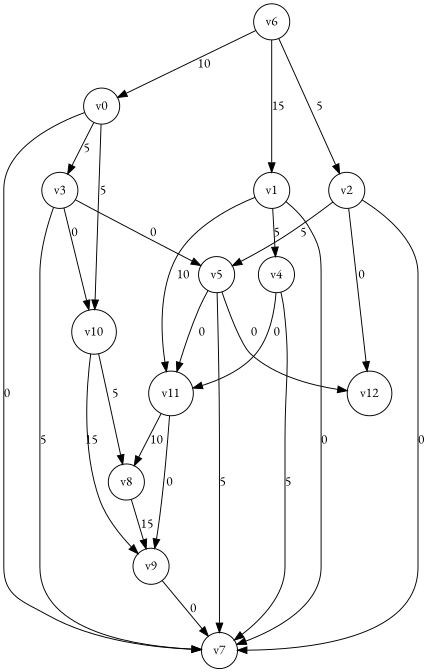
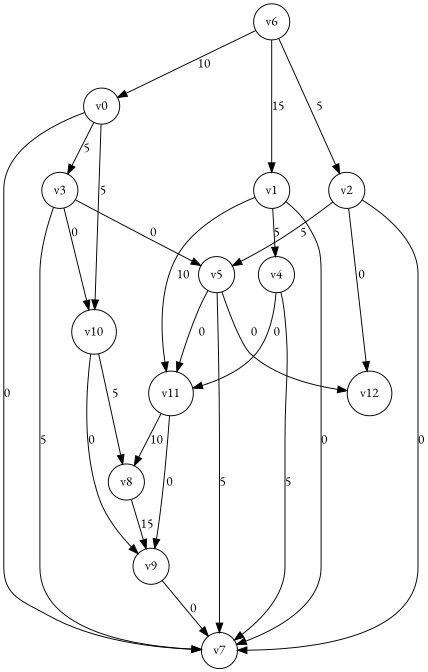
(92, 440) -> (92, 440)
